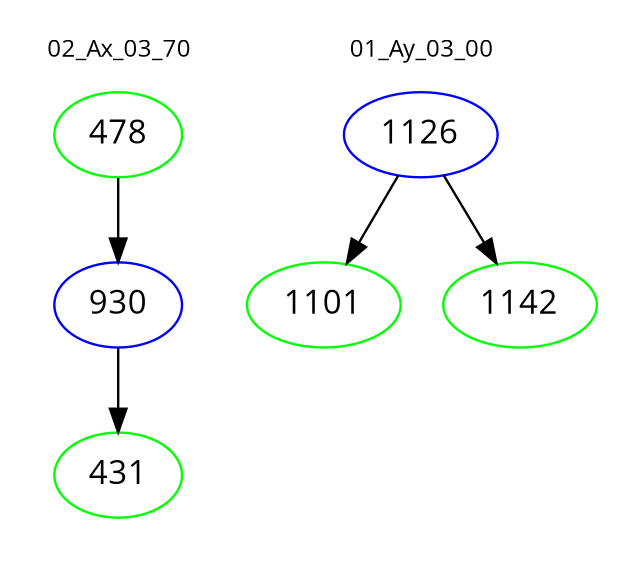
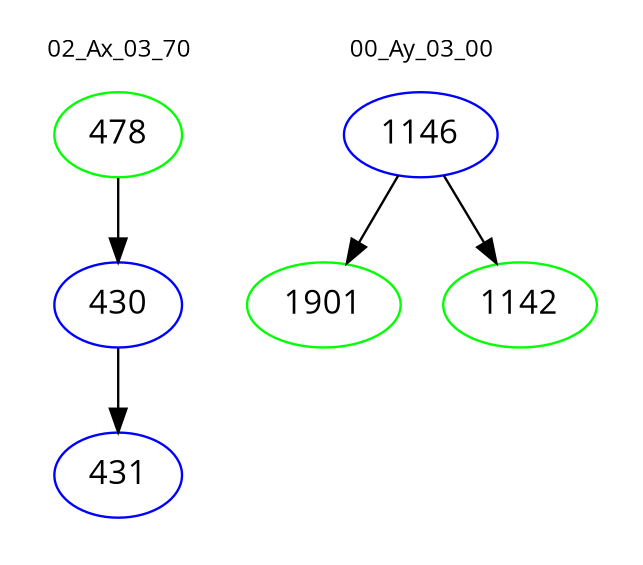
(422, 51) -> (422, 51)
(421, 135) -> (421, 135)
(118, 305) -> (118, 305)
(324, 305) -> (324, 305)
(118, 475) -> (118, 475)
